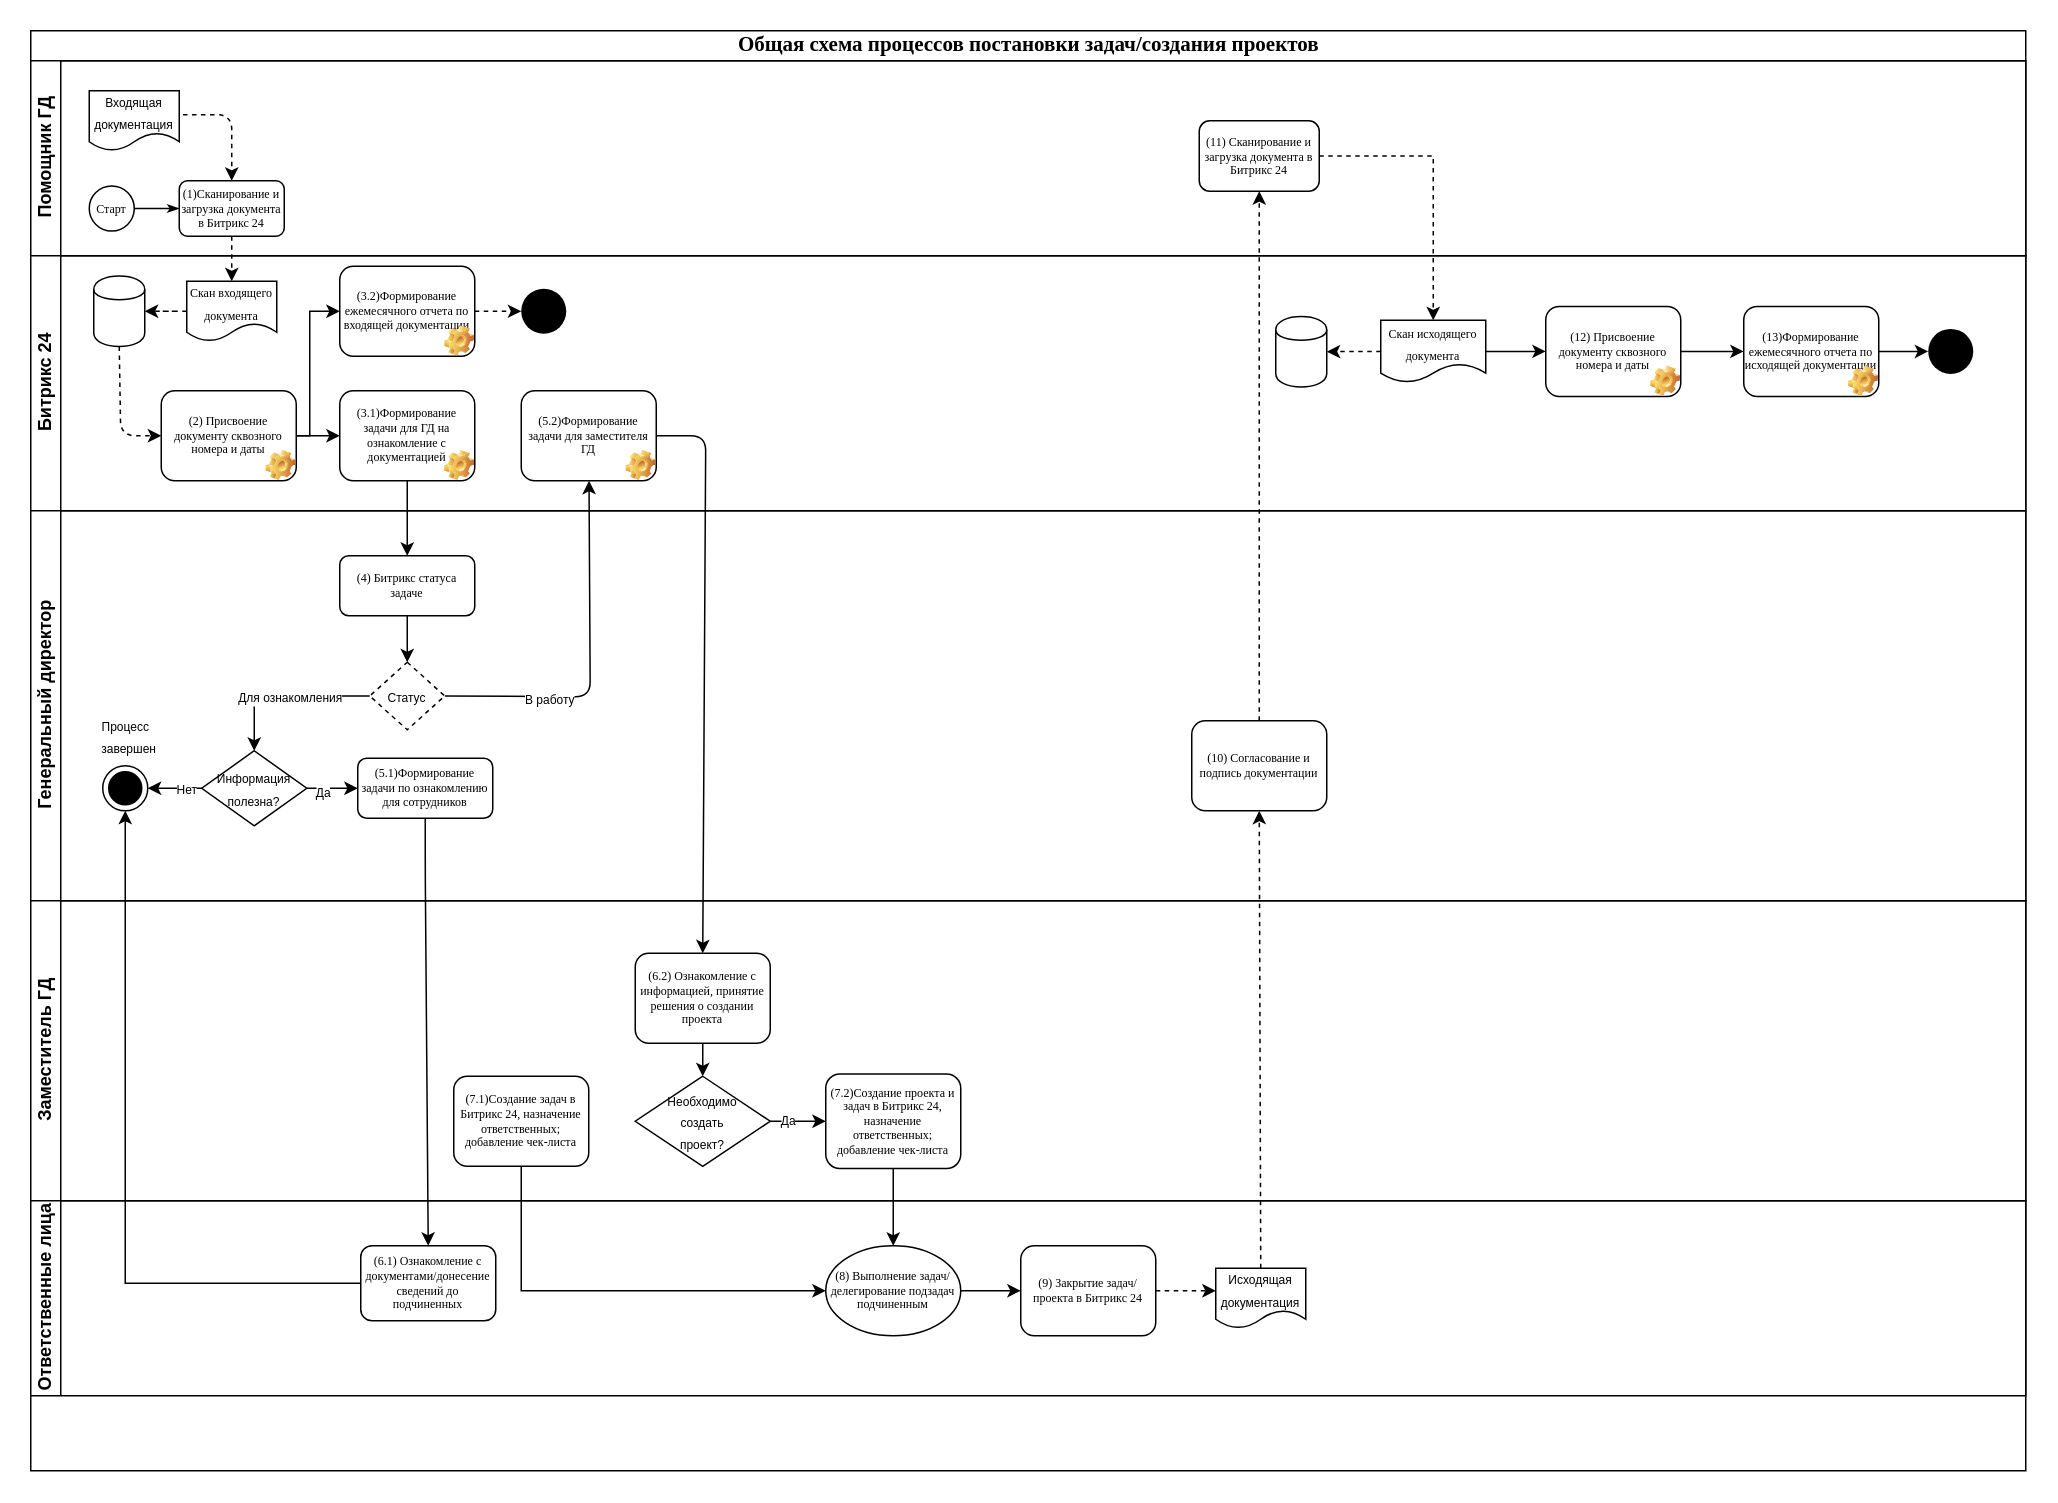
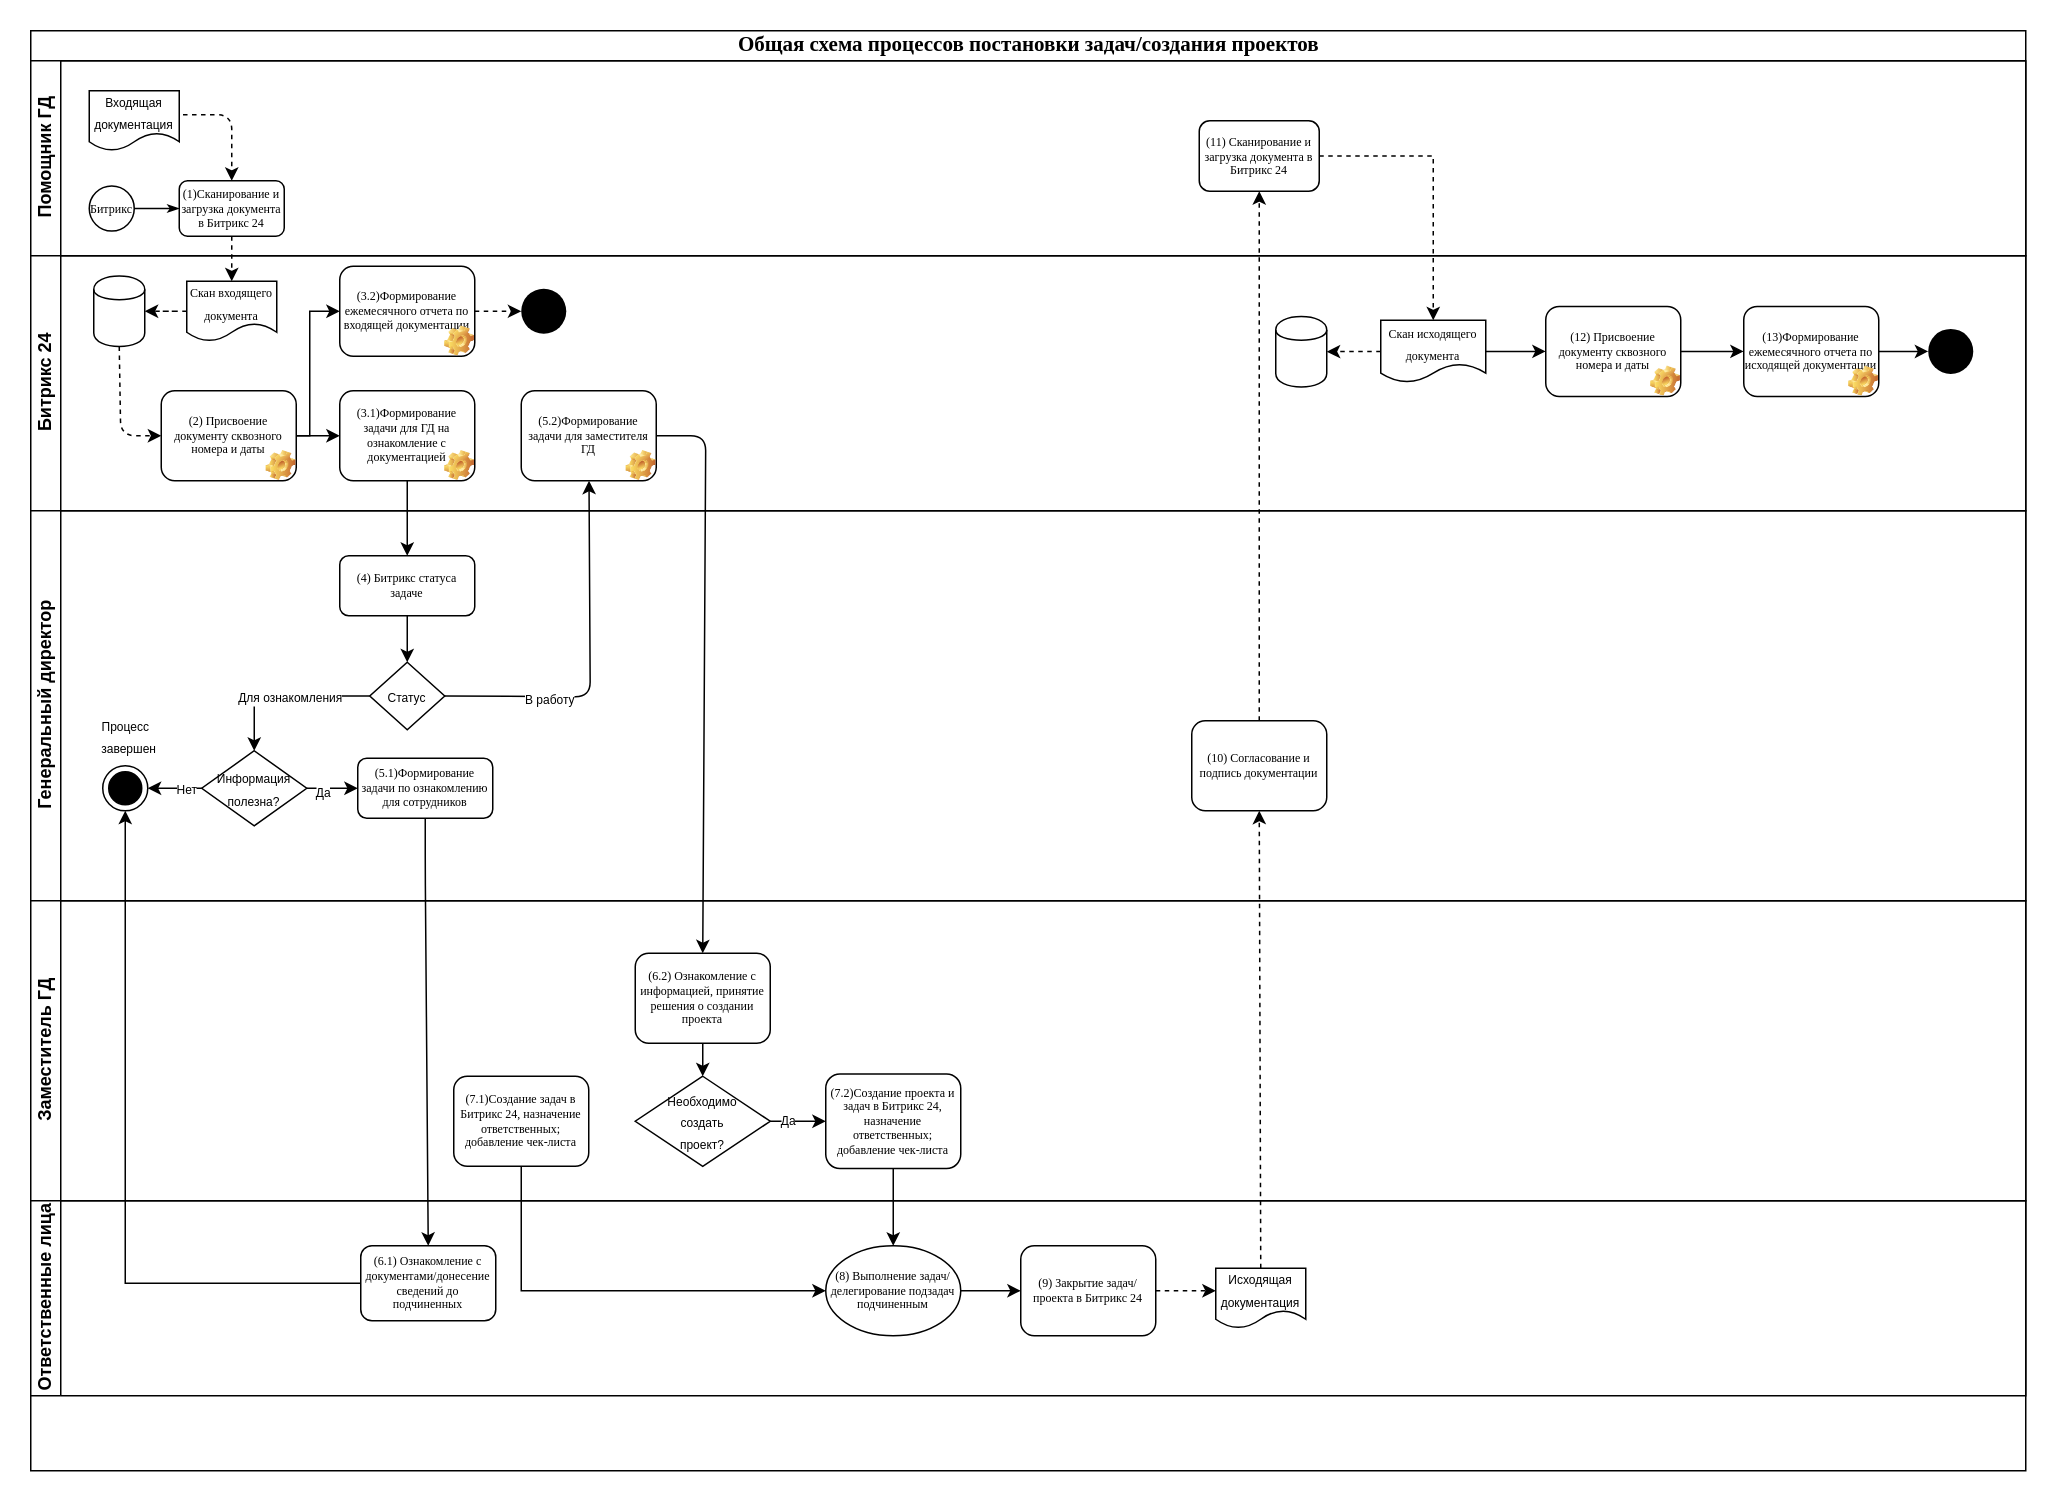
(112, 209) -> (112, 209)
(407, 696) -> (407, 696)
